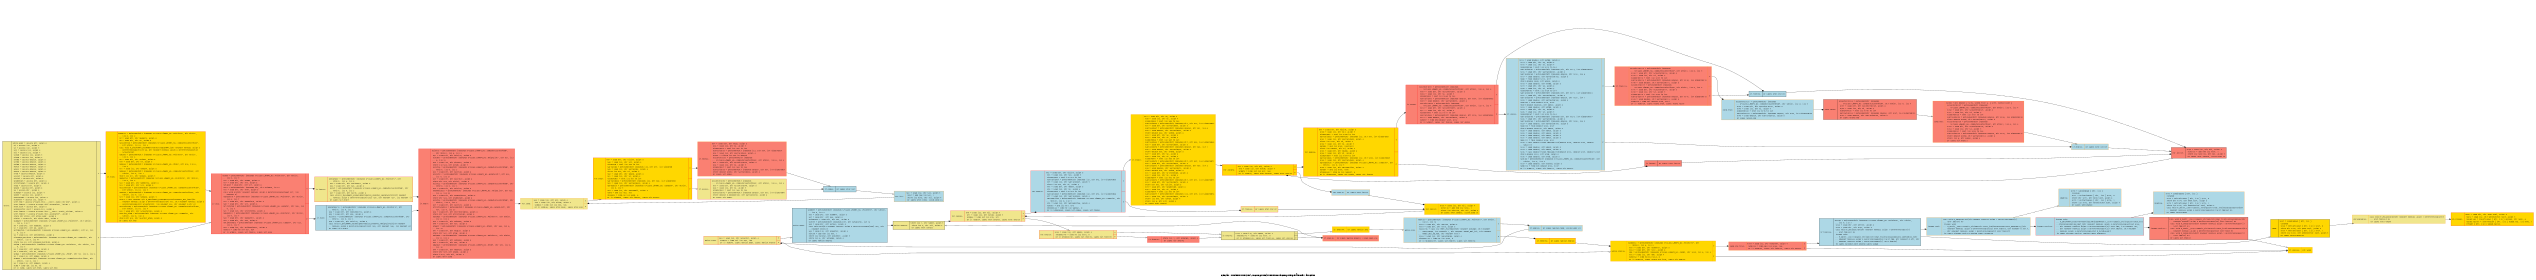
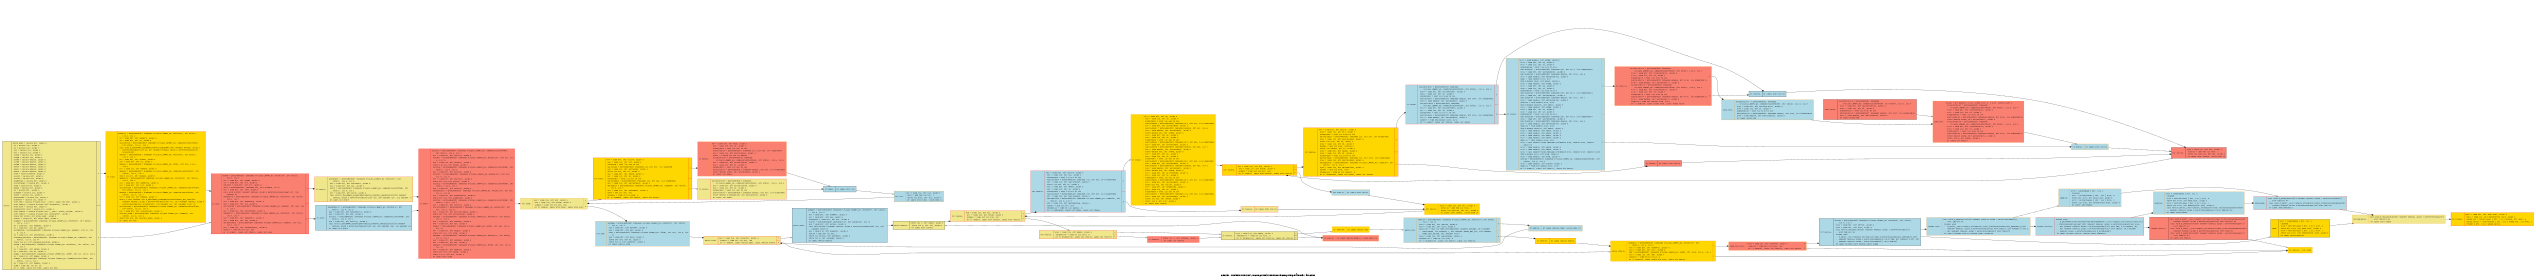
(1452, 104) -> (1452, 104)
(1817, 110) -> (1871, 124)
none -> (2300, 203)
none -> (643, 234)
